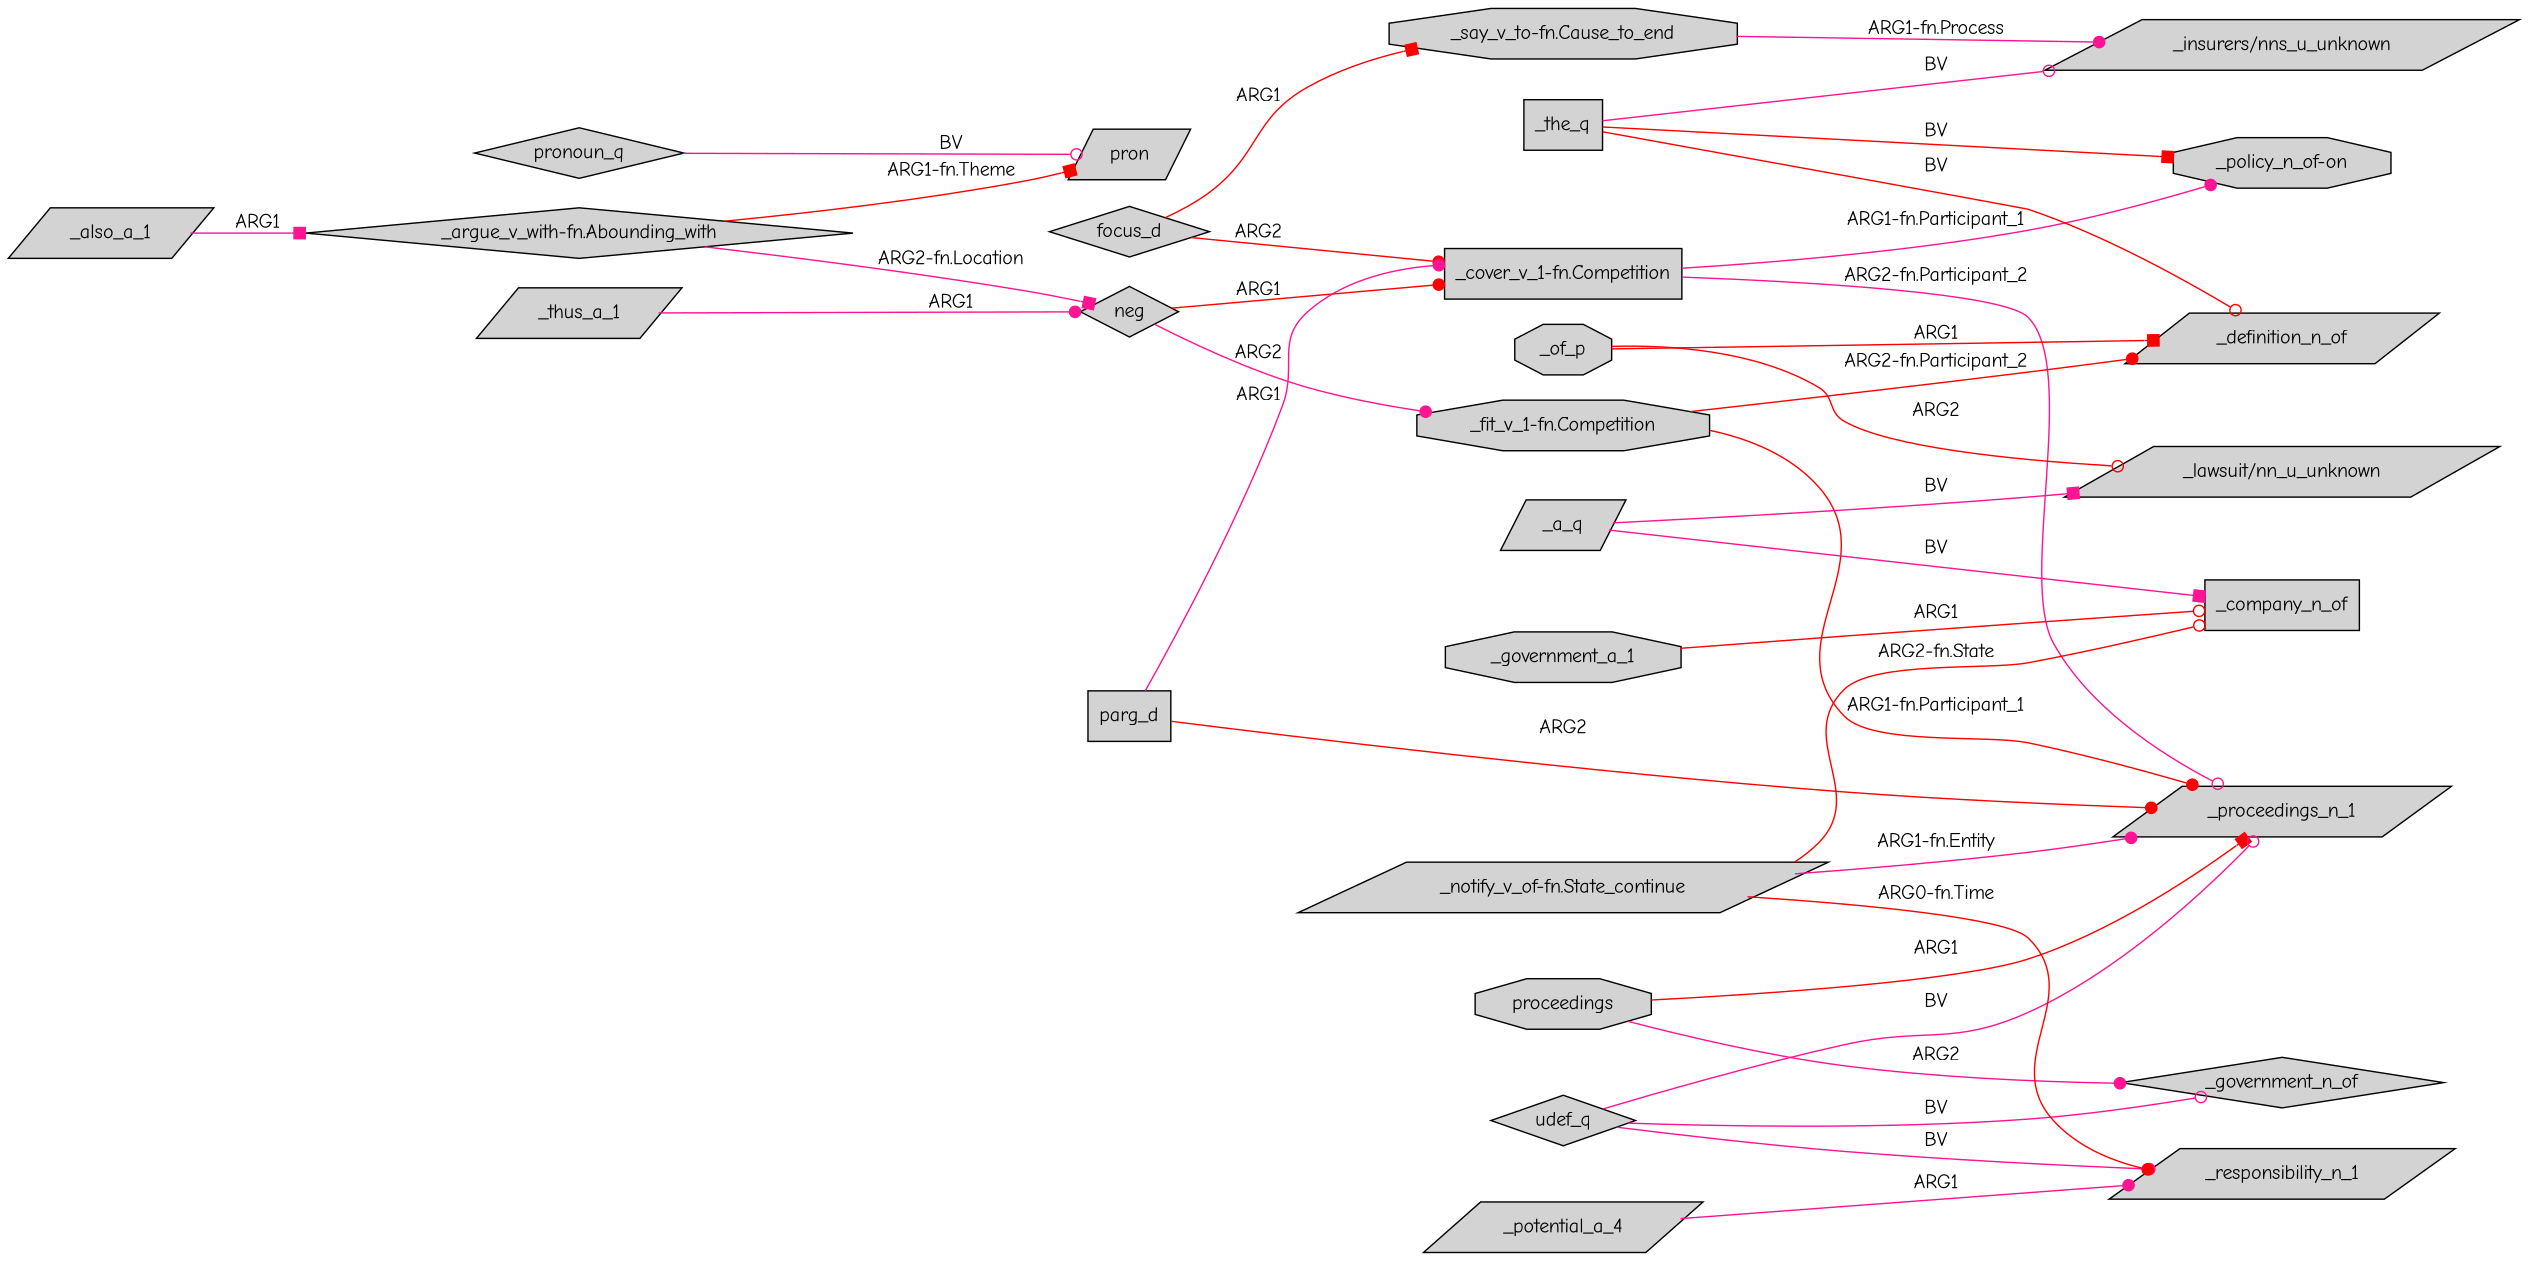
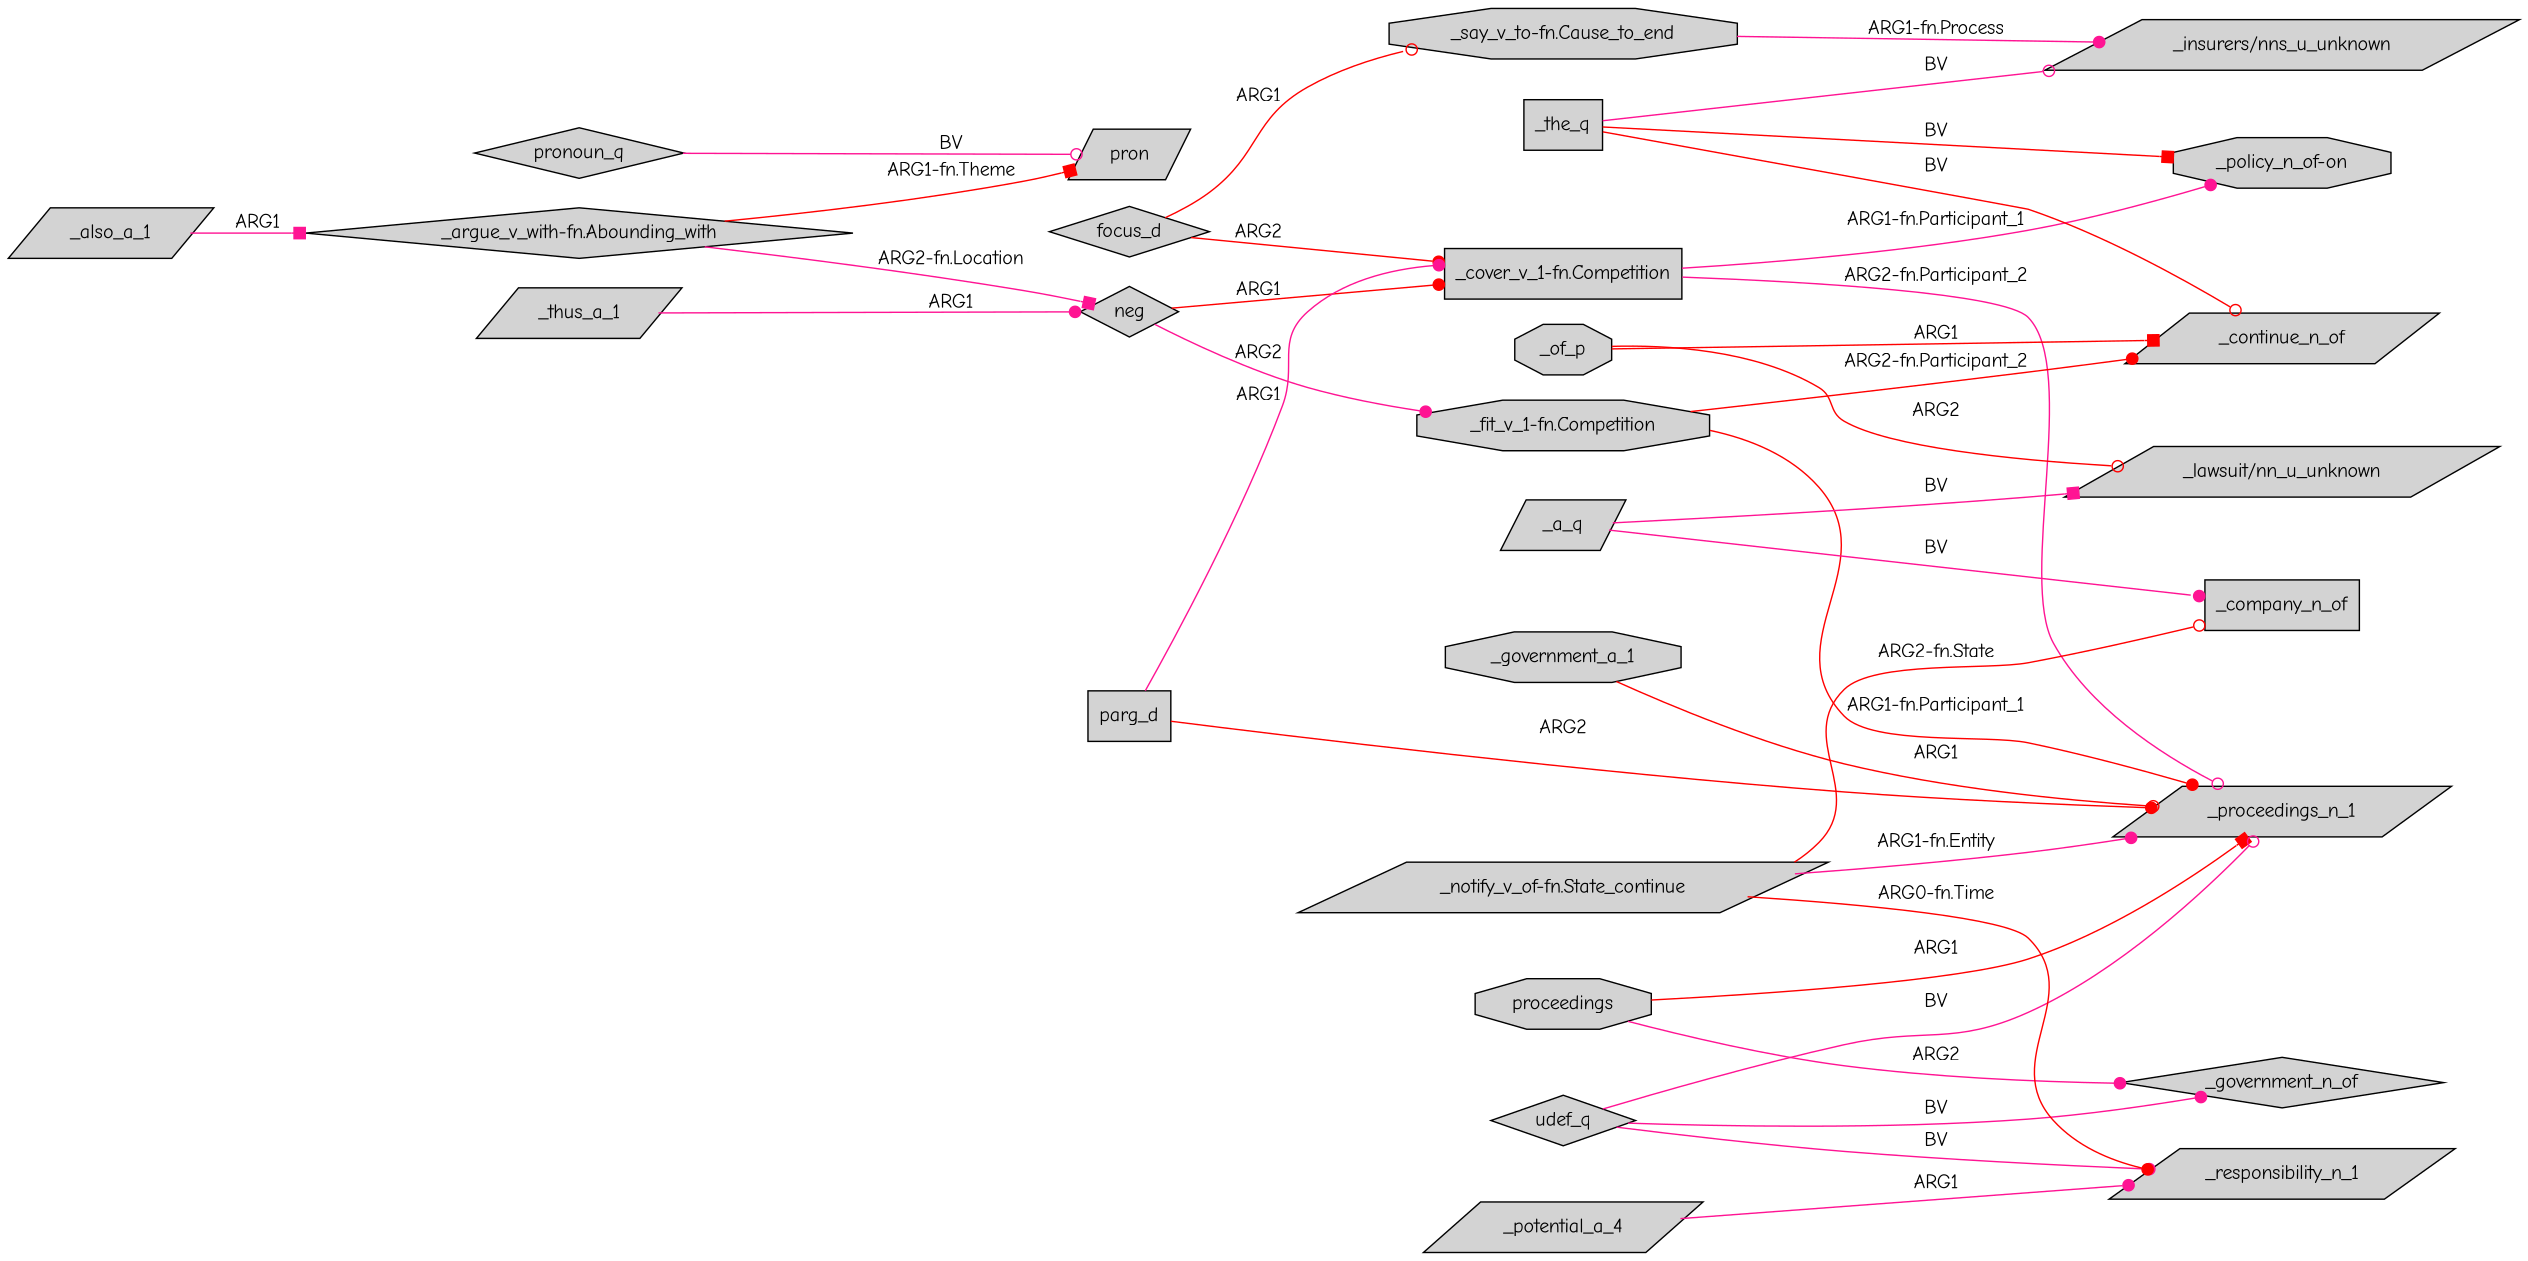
(1272, 117) -> (1272, 117)
(2282, 338) -> (2282, 338)
(1900, 563) -> (1900, 563)
(1937, 629) -> (1875, 771)
(1912, 1125) -> (1912, 1125)
